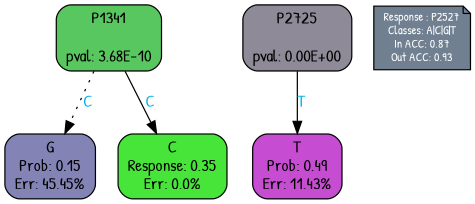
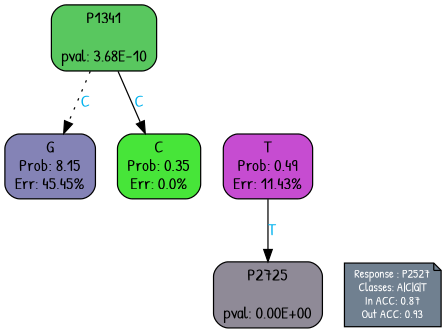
(297, 96) -> (268, 224)
(50, 166) -> (50, 166)
(173, 166) -> (159, 166)
